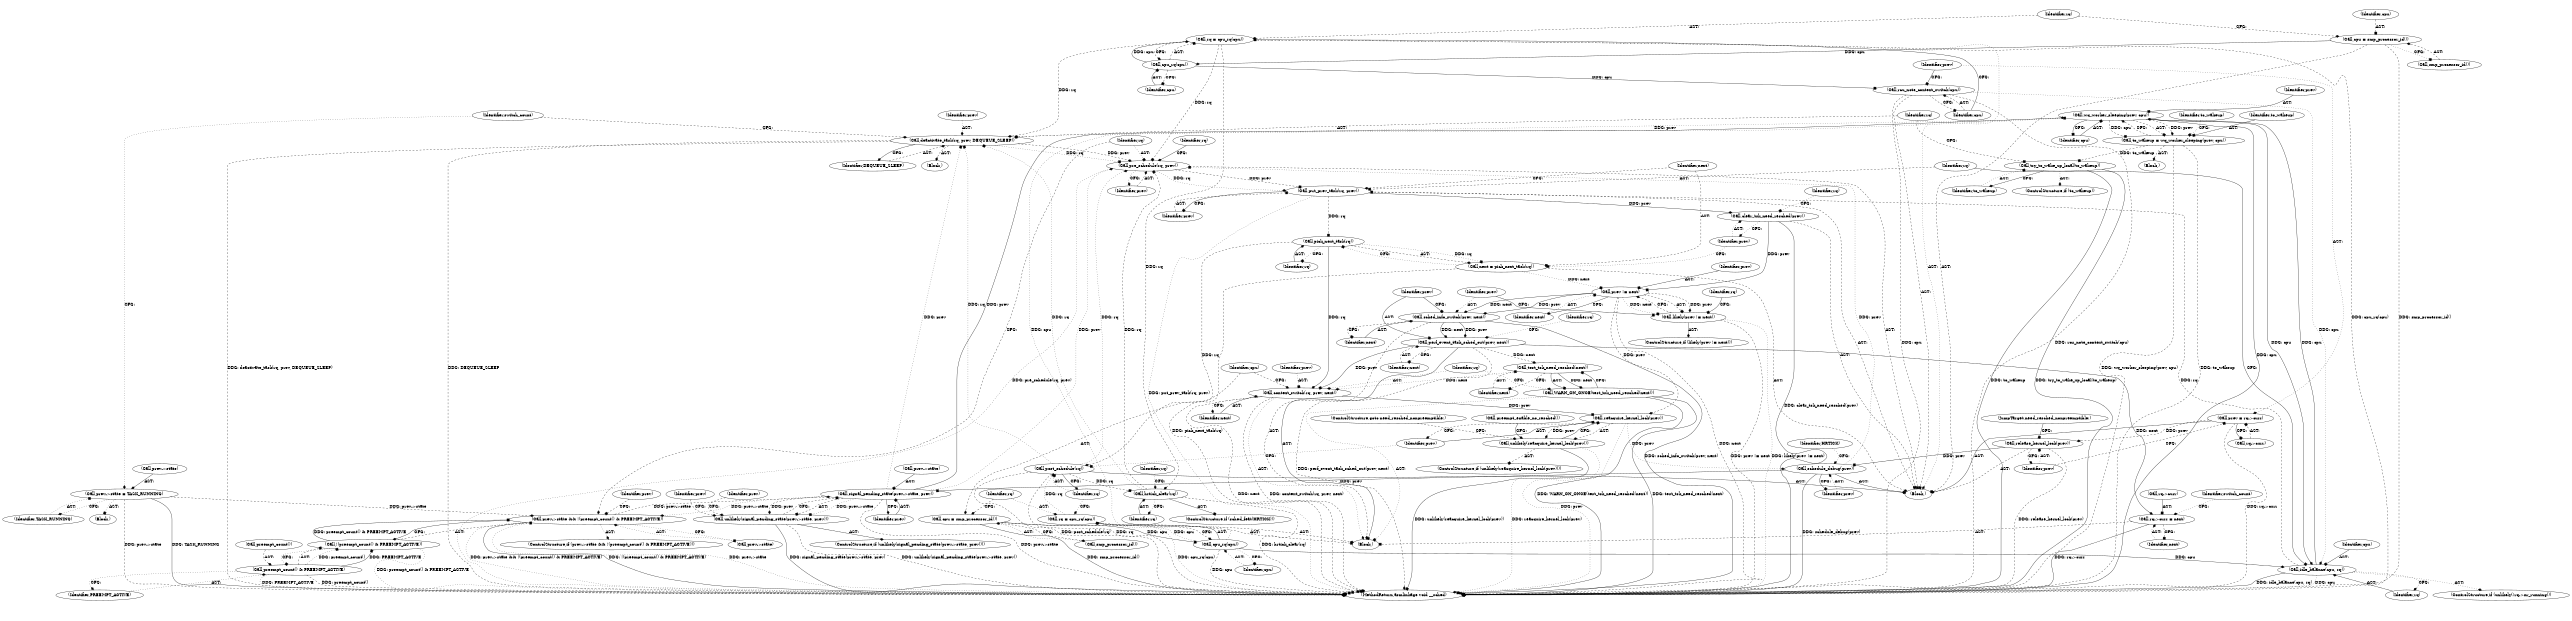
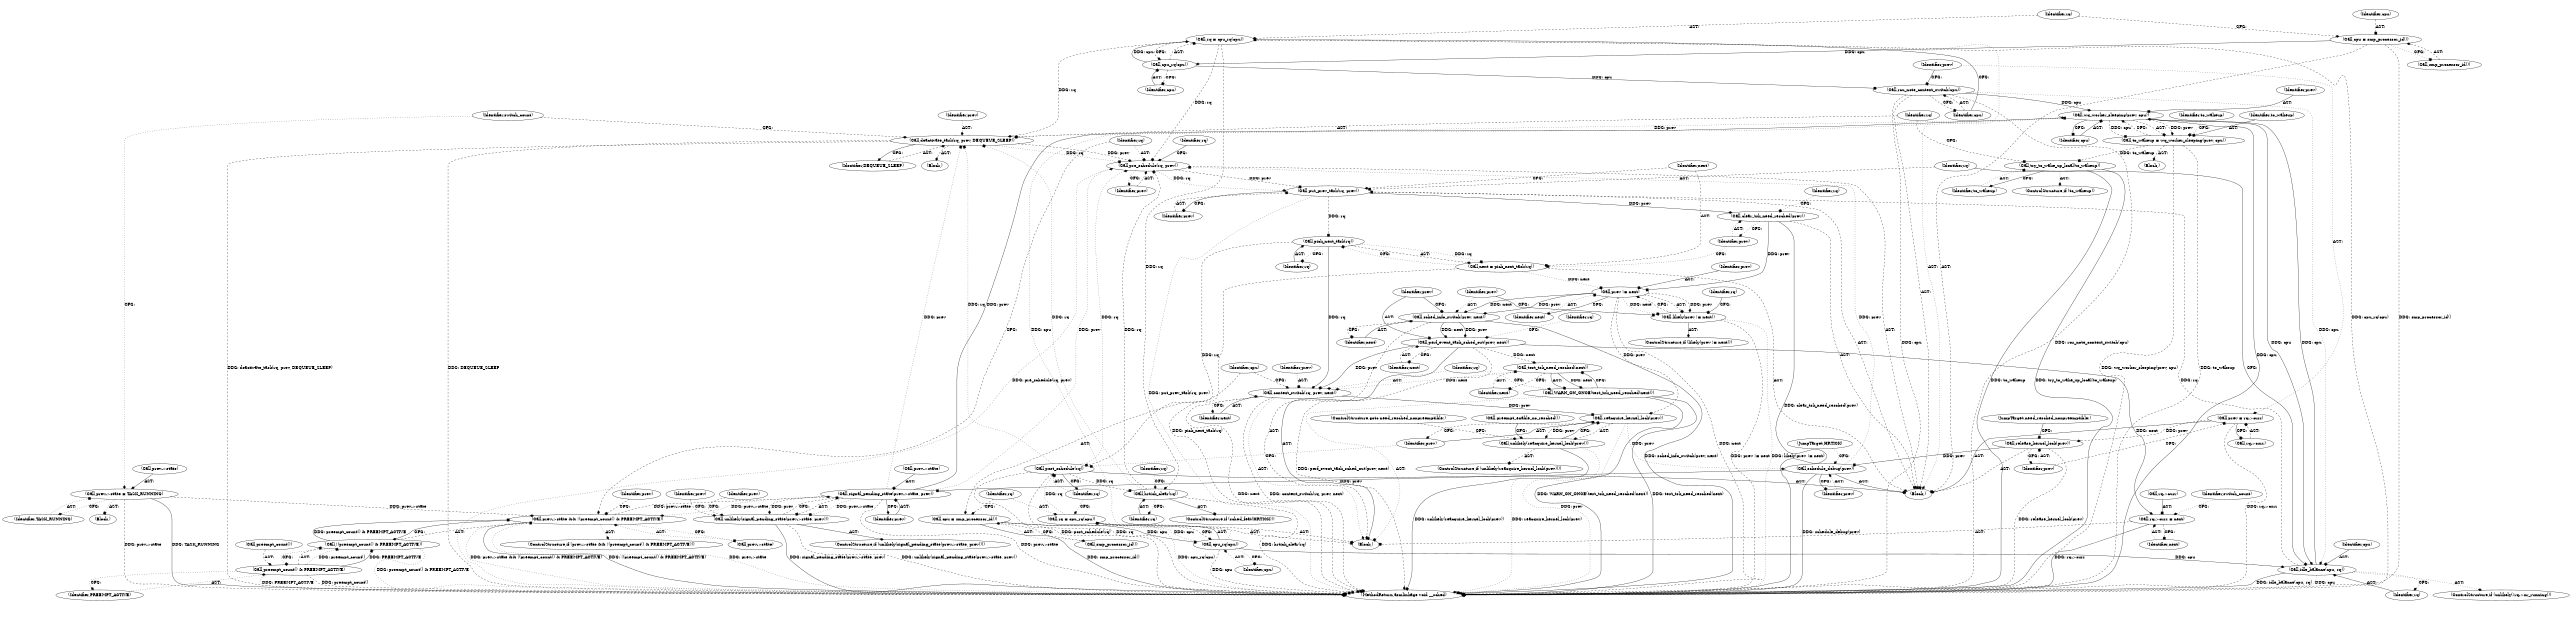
none -> (2027, 99)
(1202, 357) -> (1202, 357)
(1820, 444) -> (1820, 444)
